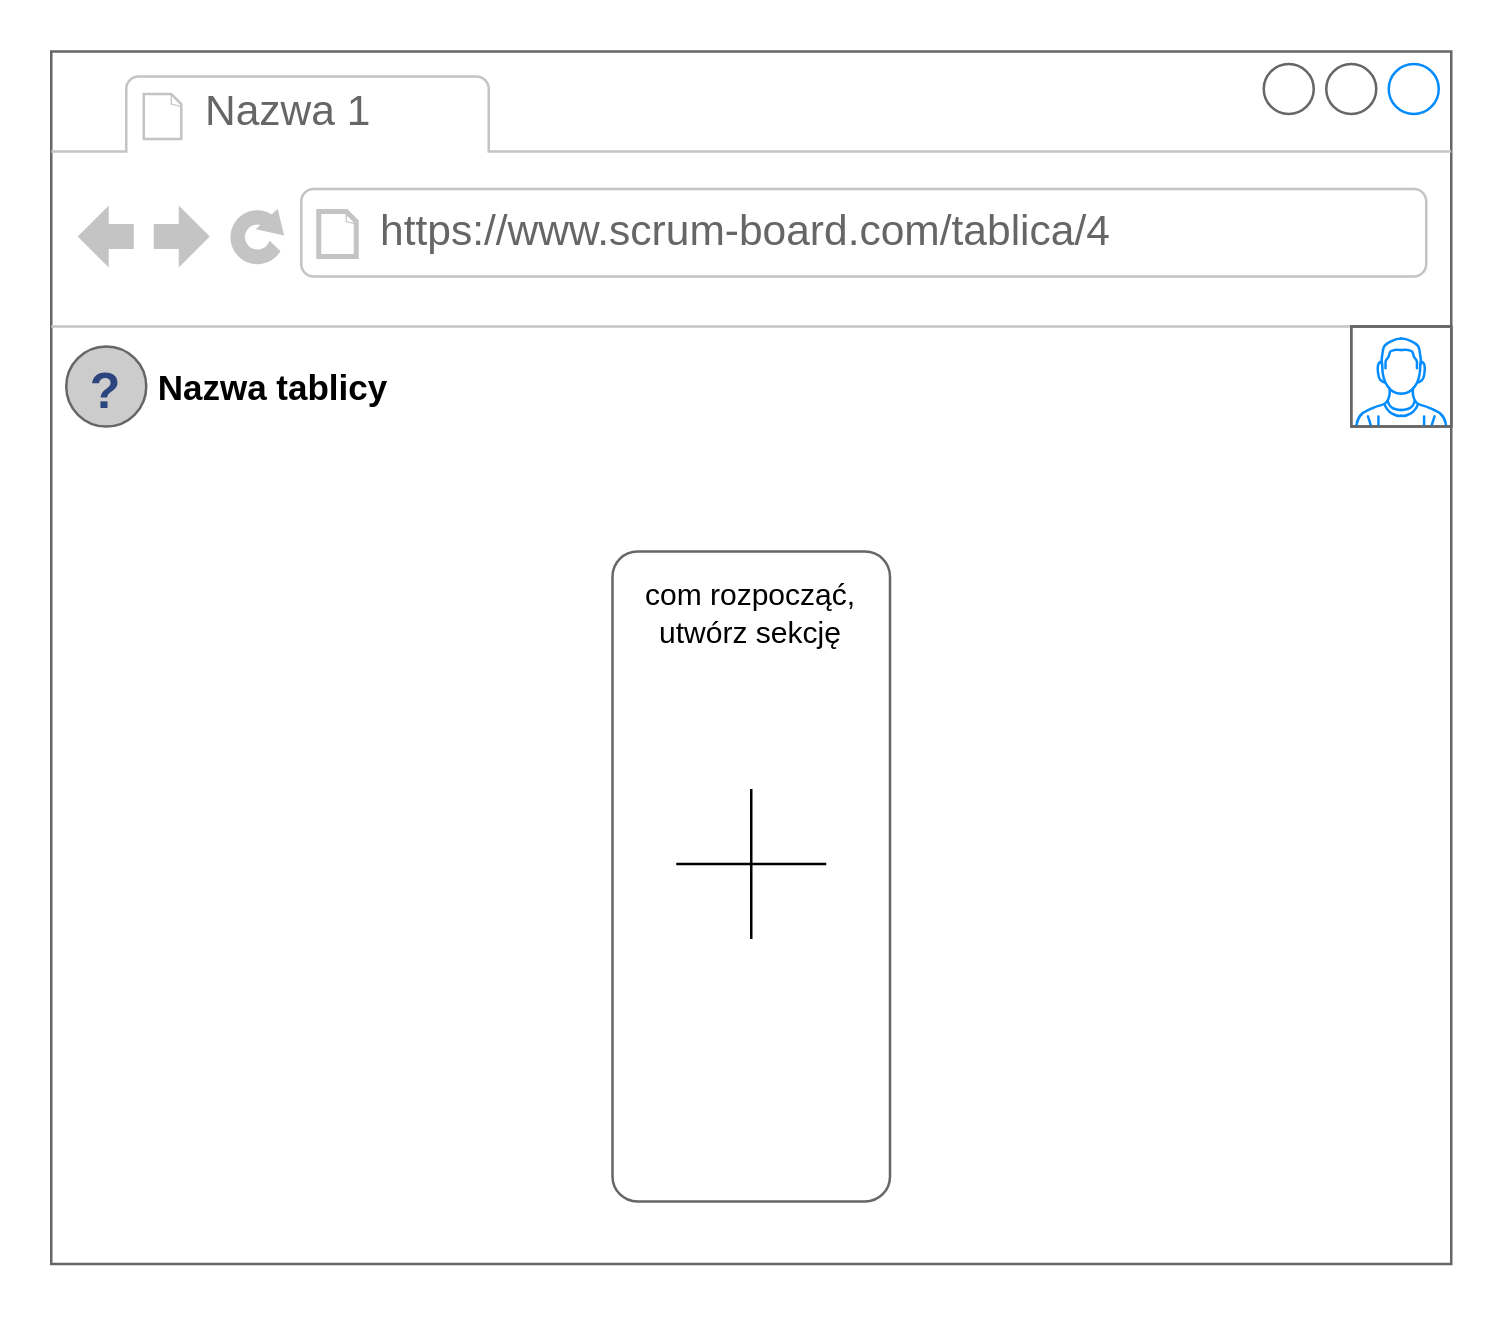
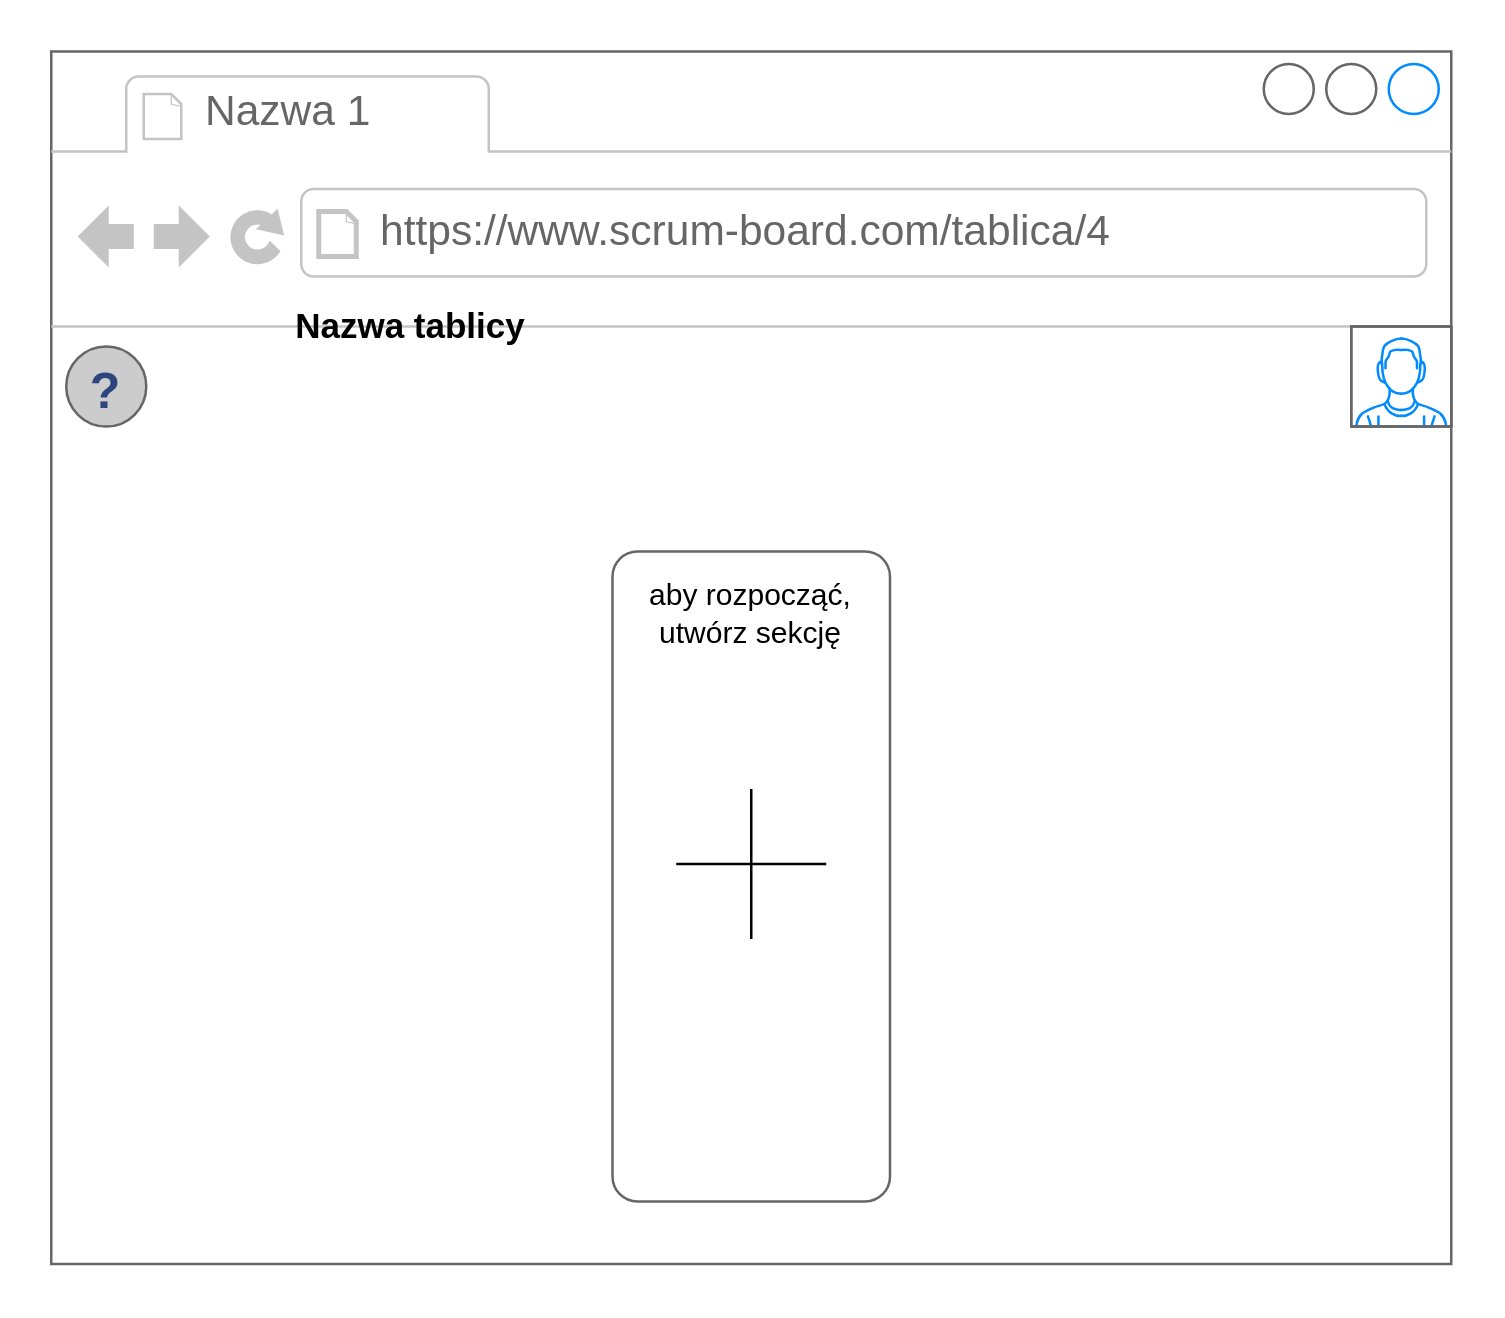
(274, 389) -> (411, 326)
(751, 614) -> (751, 614)
